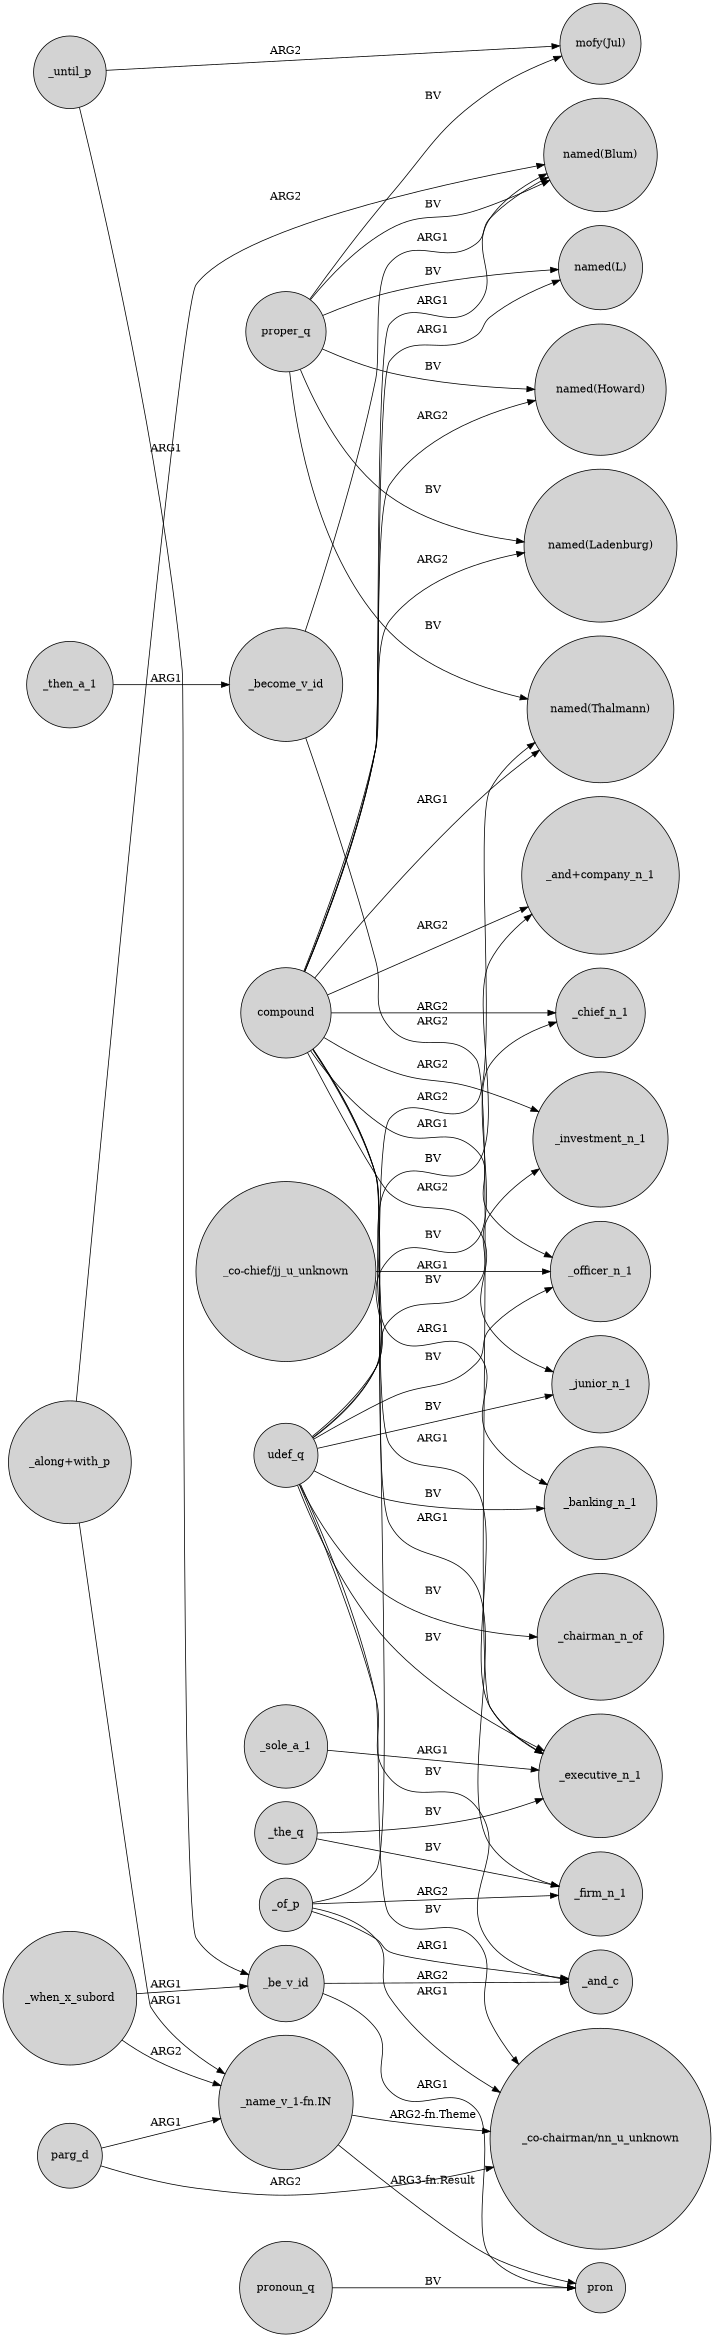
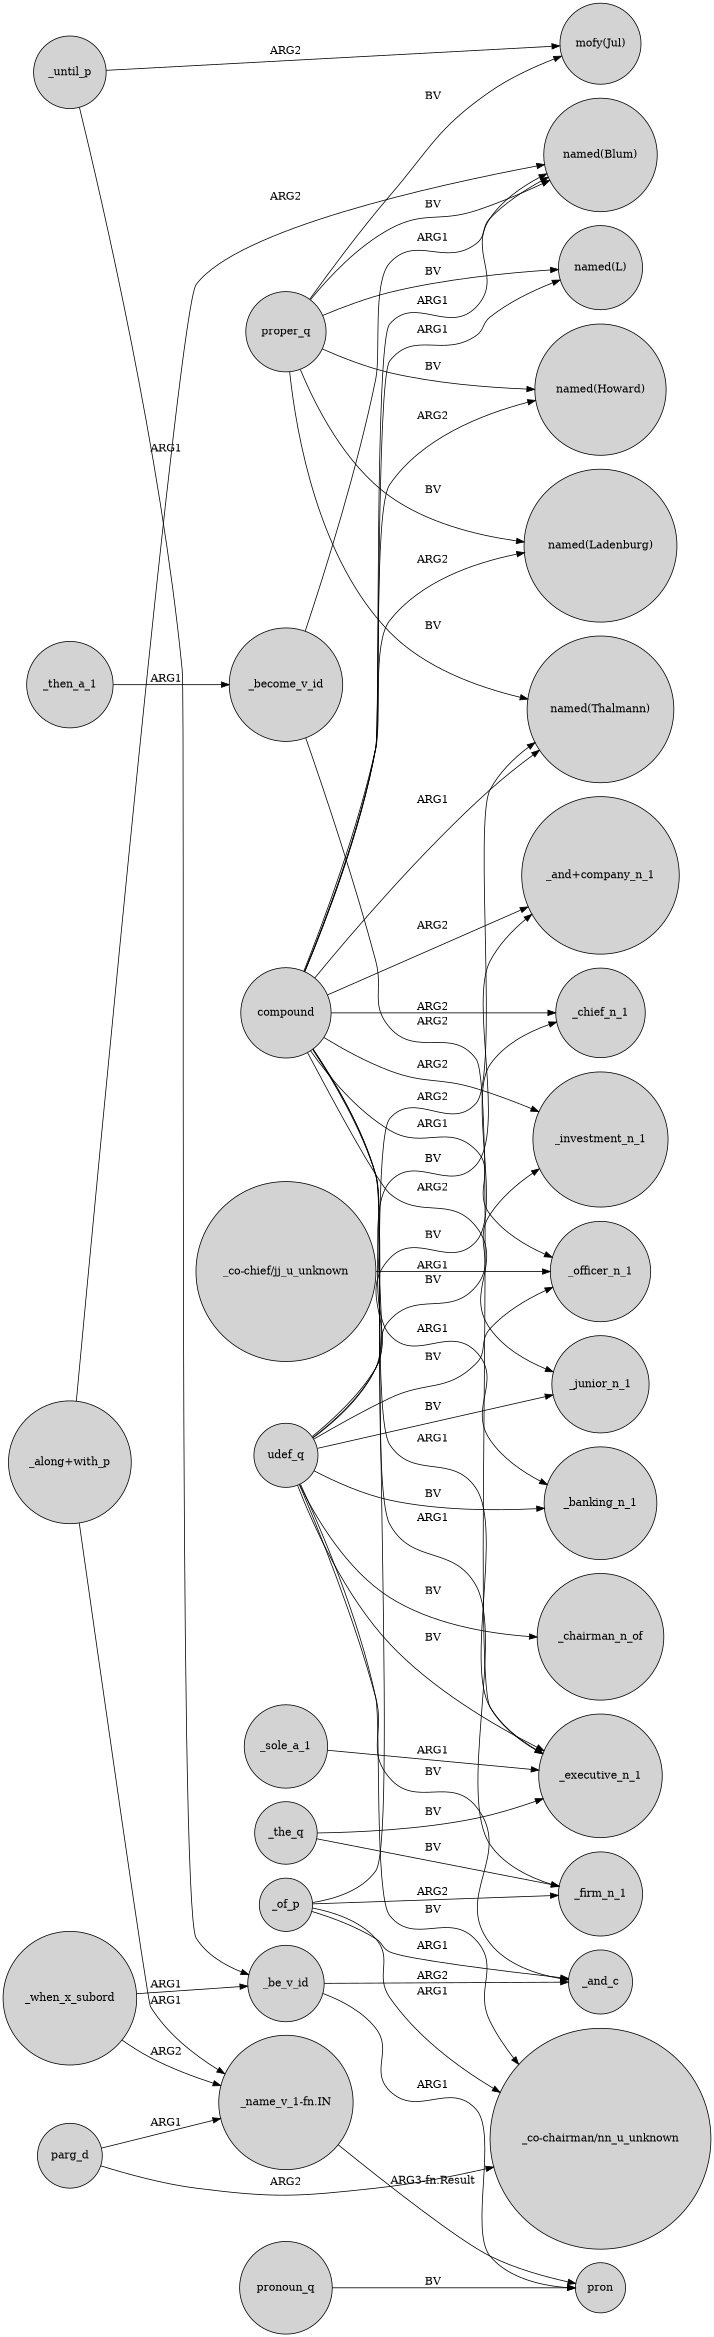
(417, 2124) -> none
